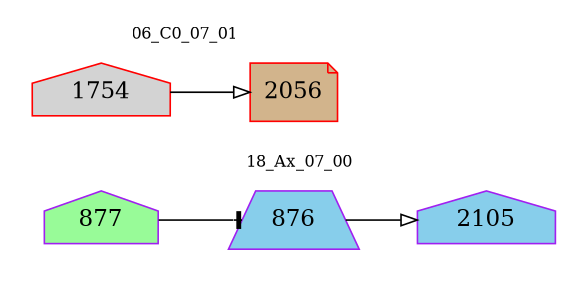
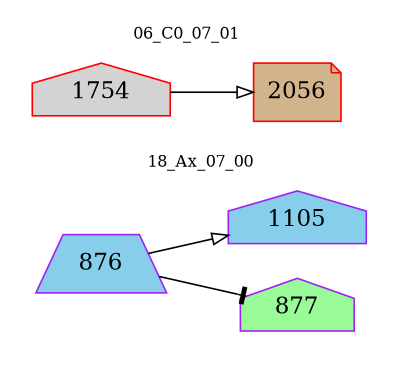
(196, 220) -> (199, 285)
(486, 220) -> (297, 220)
